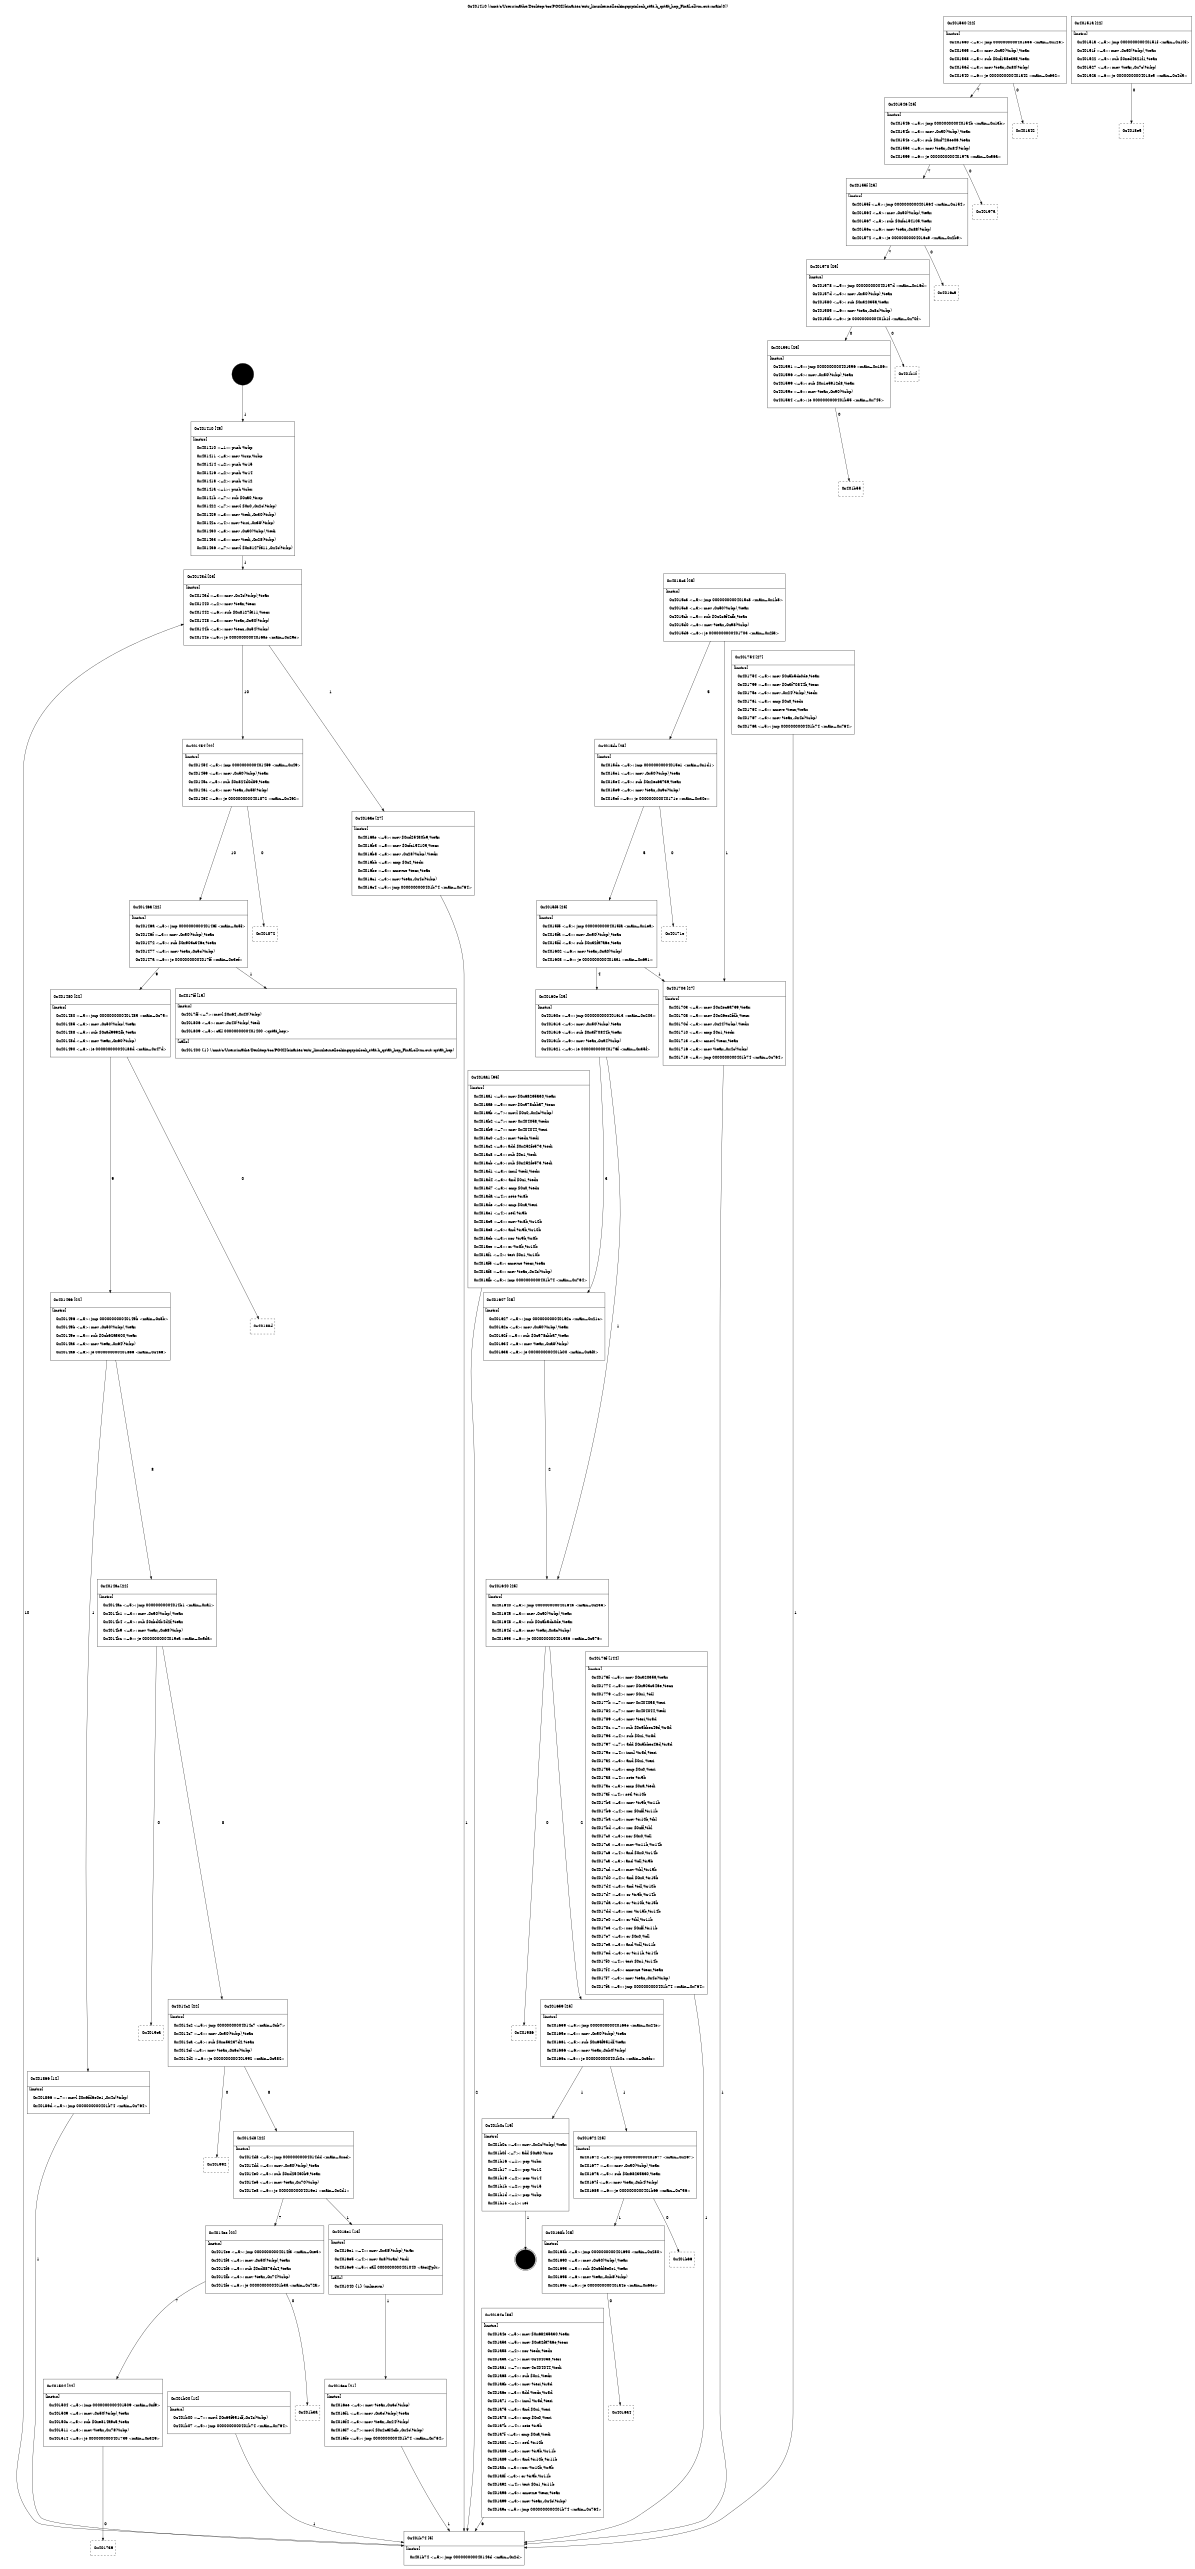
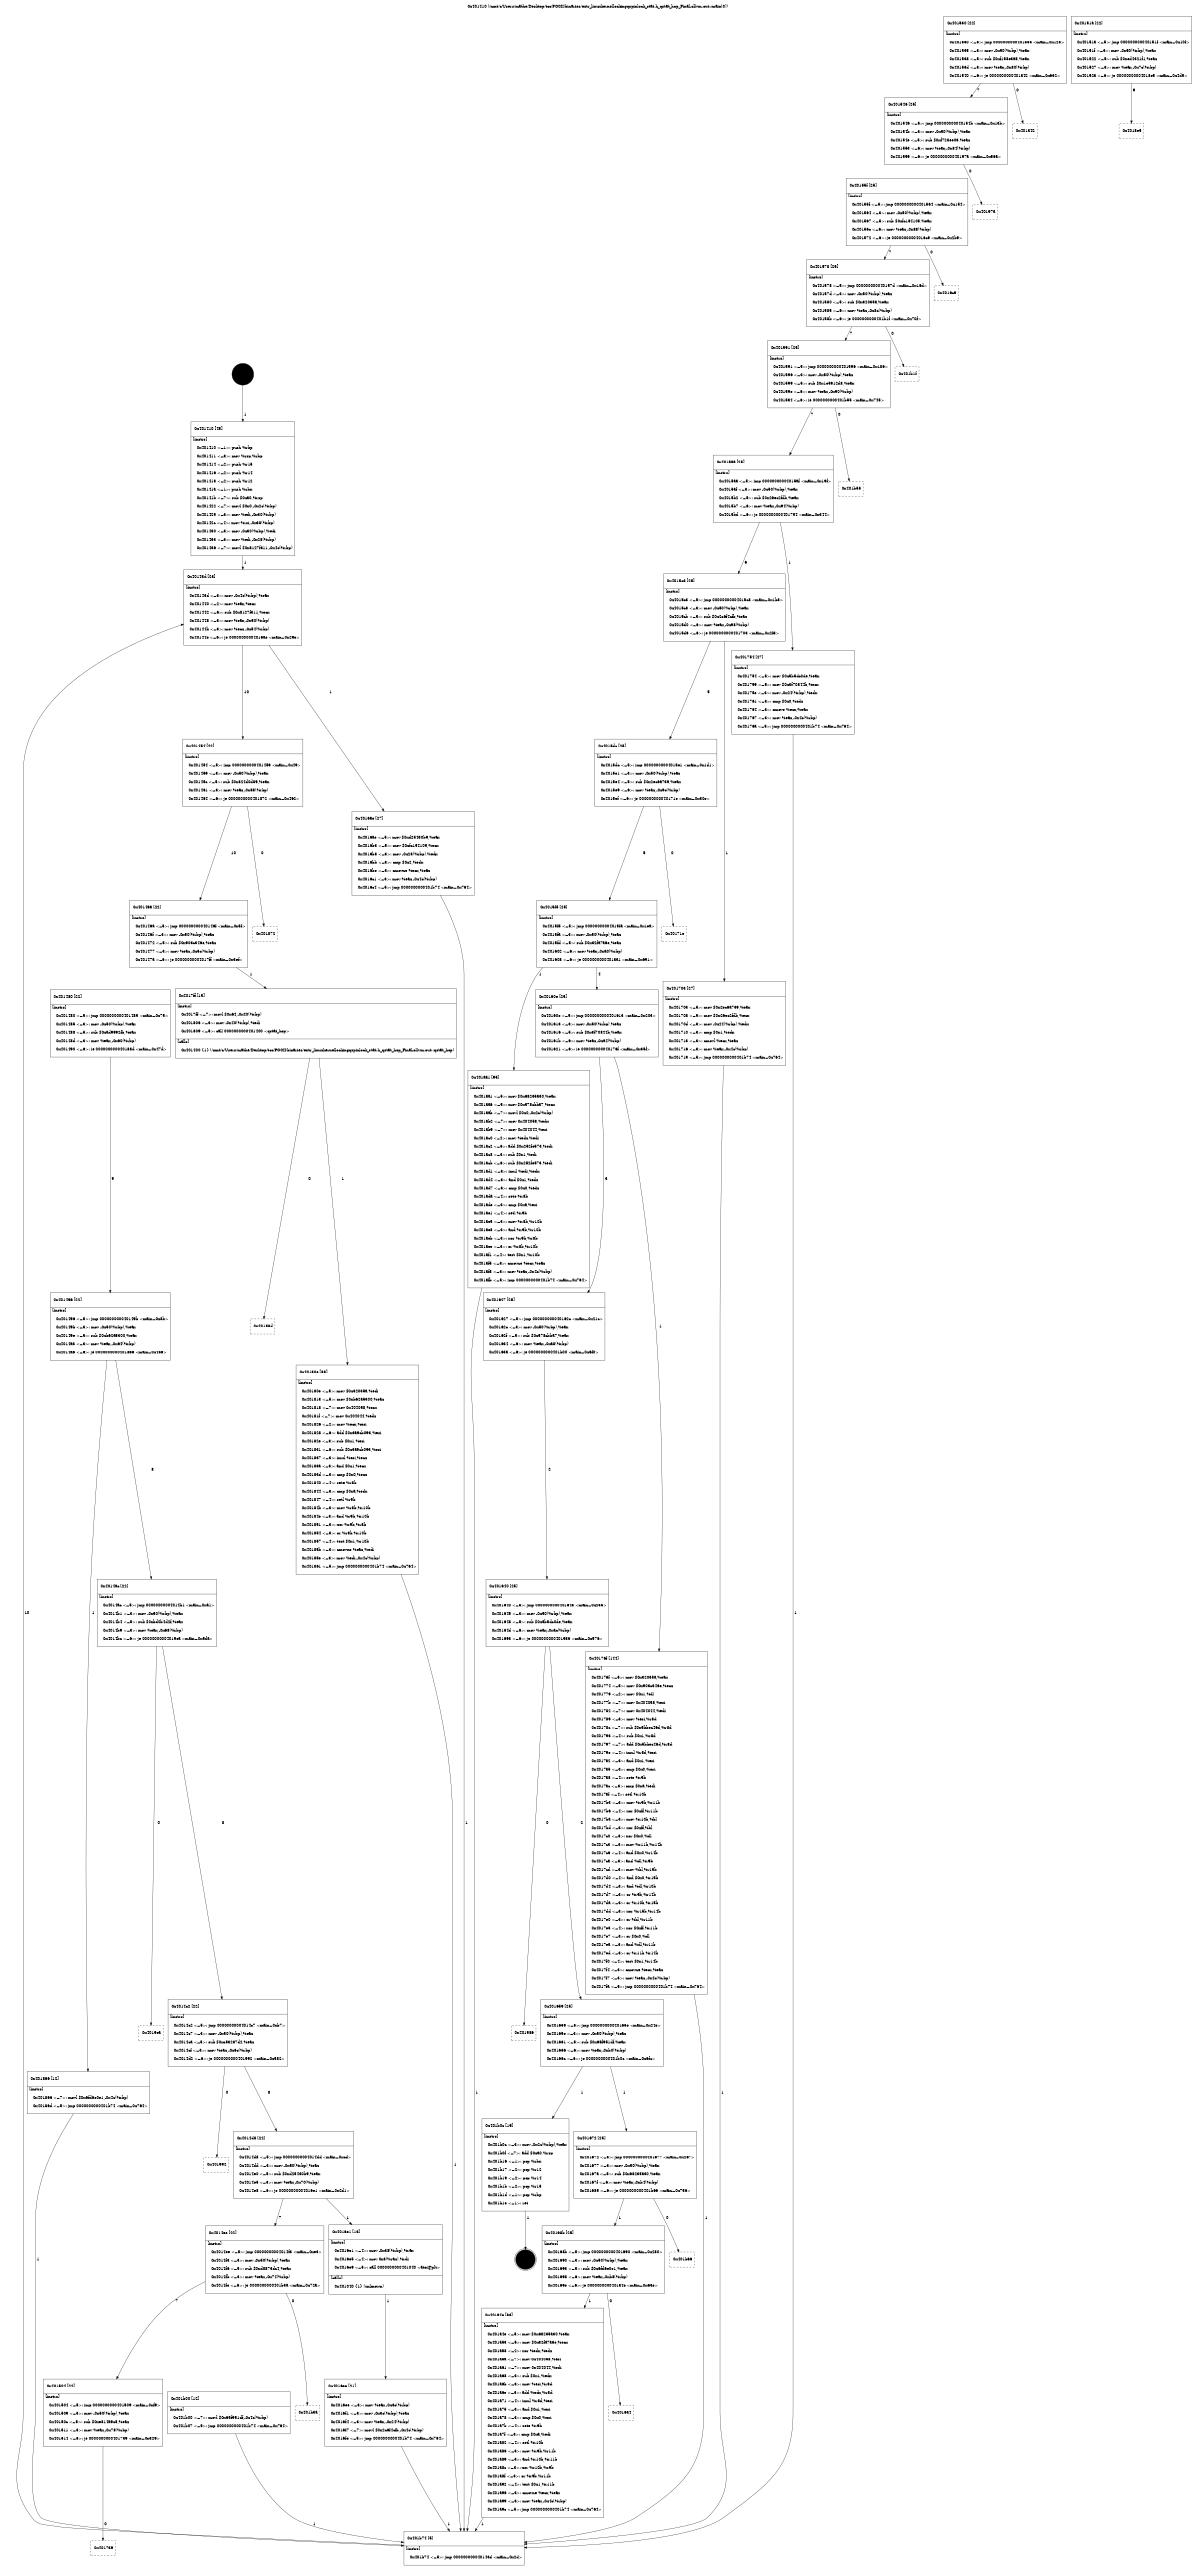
(1133, 90) -> (1133, 90)
(927, 170) -> none
(850, 334) -> (850, 334)
none -> (773, 489)
(653, 974) -> (521, 1015)
(150, 978) -> none
(192, 1187) -> (287, 1187)
(612, 1319) -> (657, 1351)
none -> (357, 1470)
(476, 2093) -> (476, 2093)
none -> (588, 2299)
(482, 2524) -> (482, 2524)
